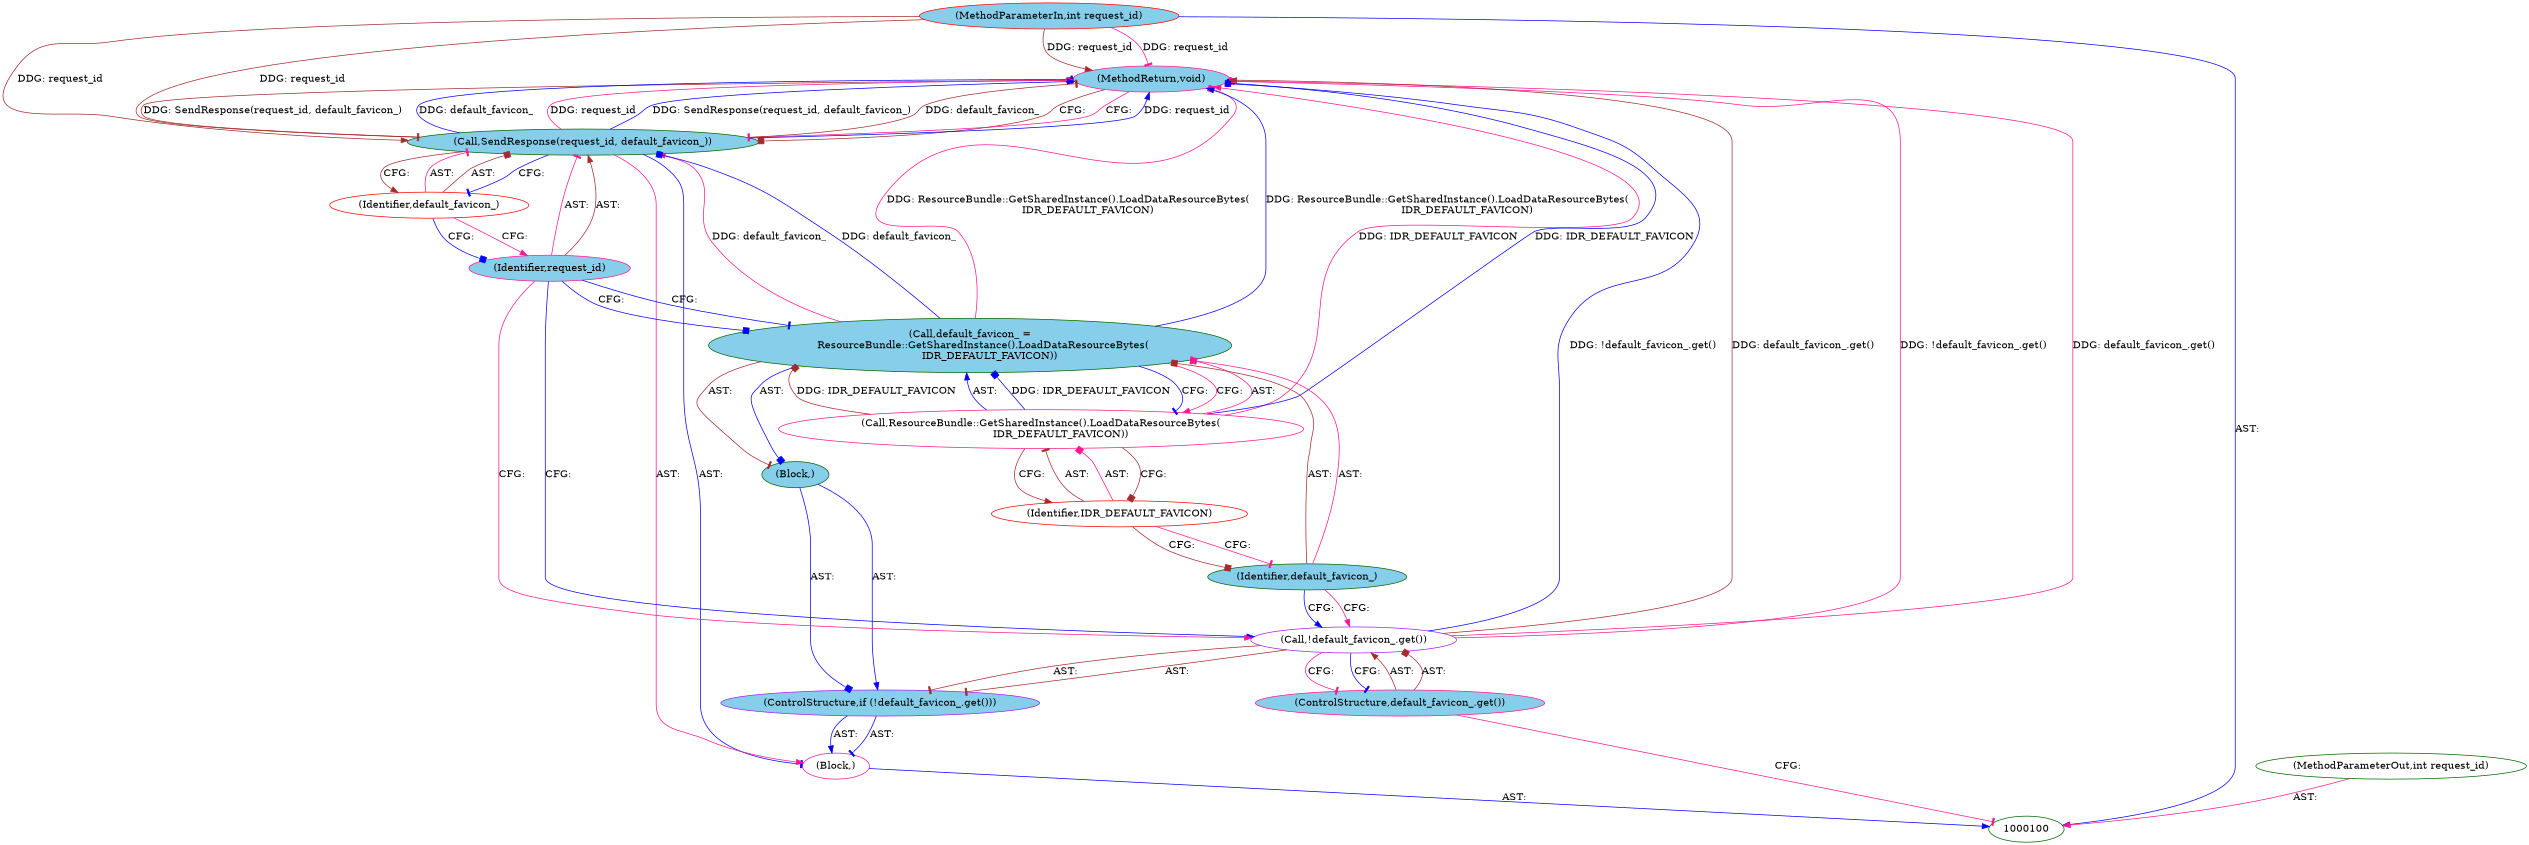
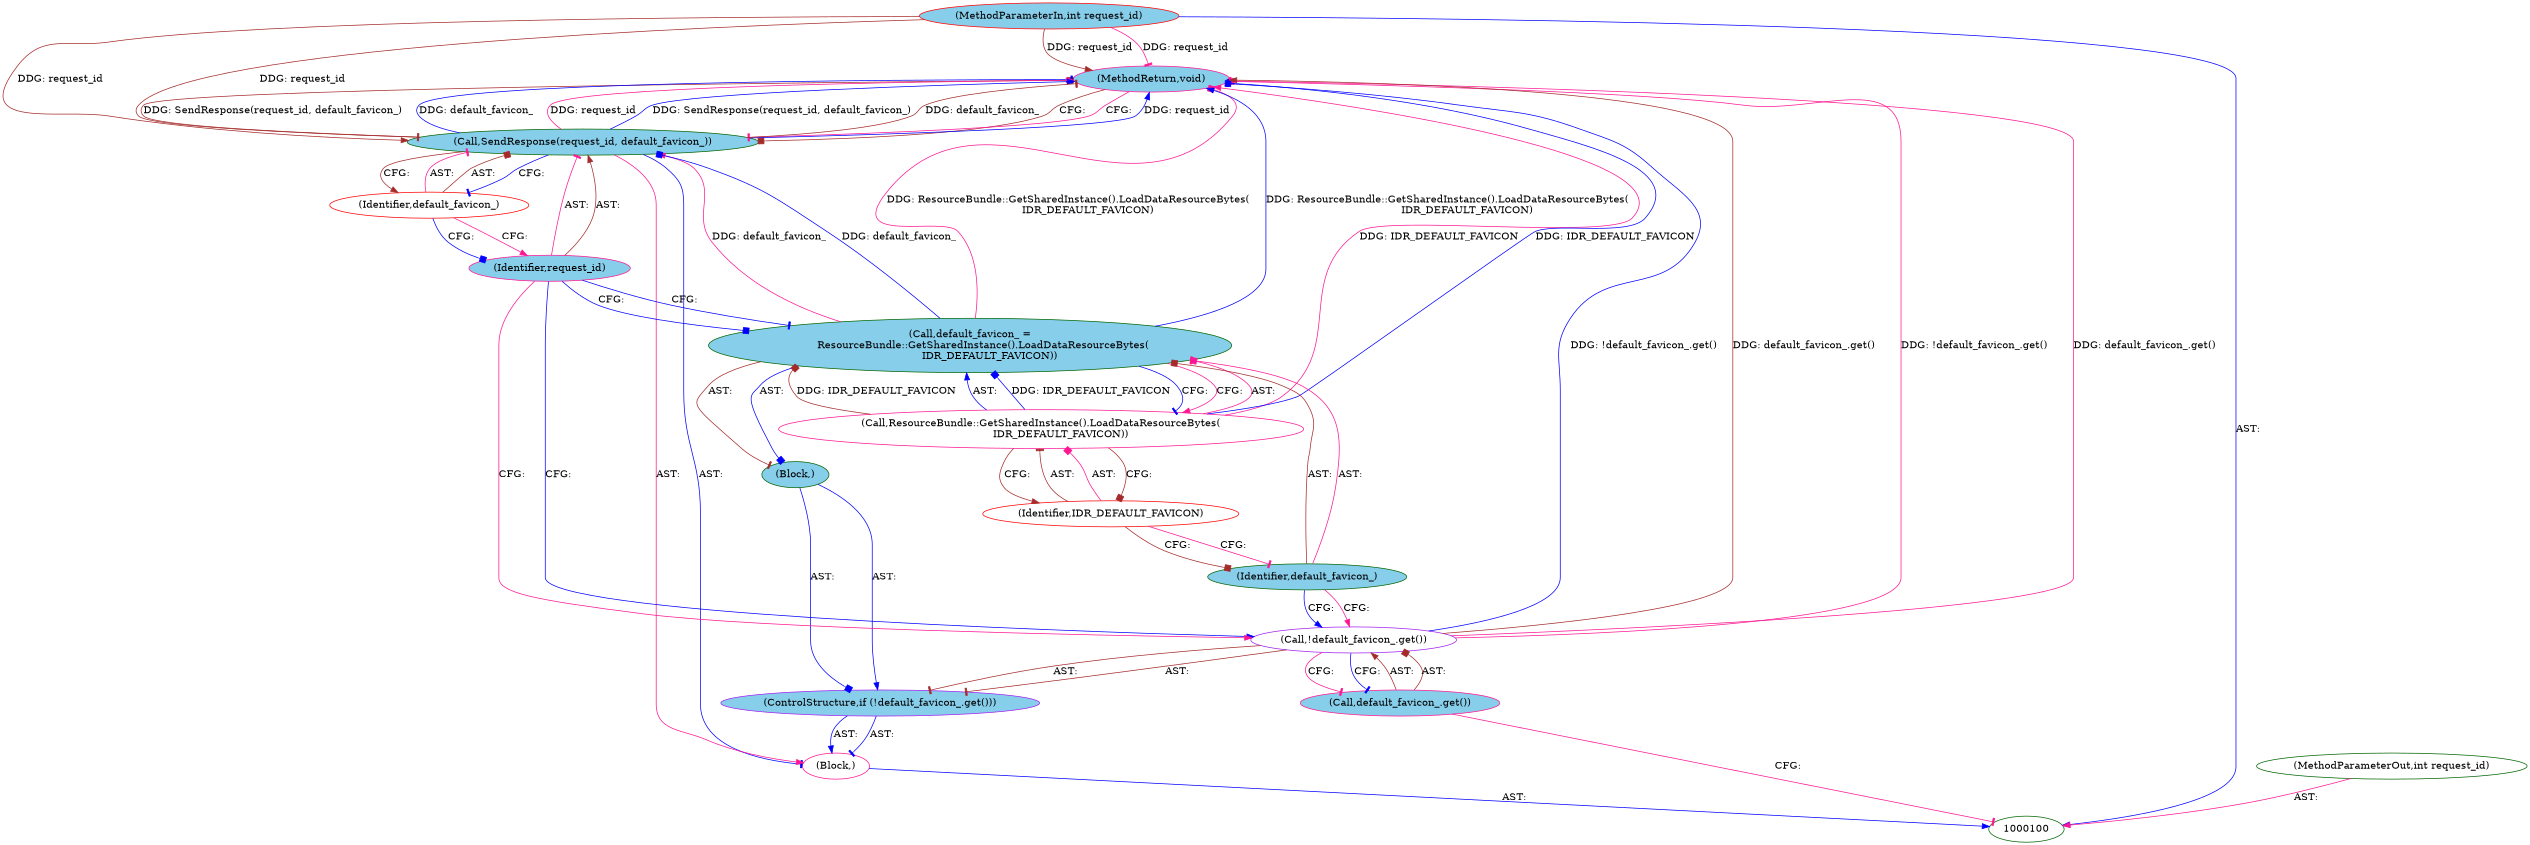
(1400, 703) -> (1400, 703)
